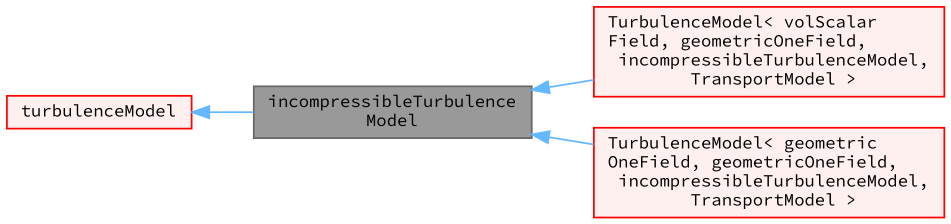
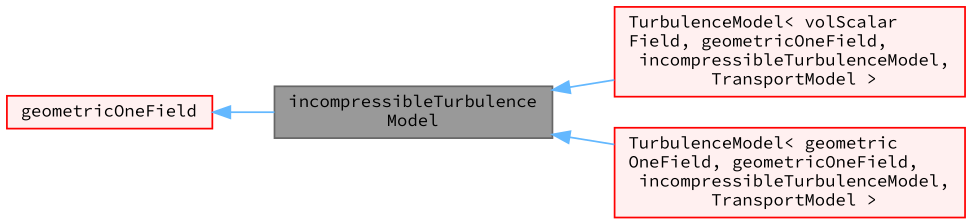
(99, 112) -> (110, 112)
